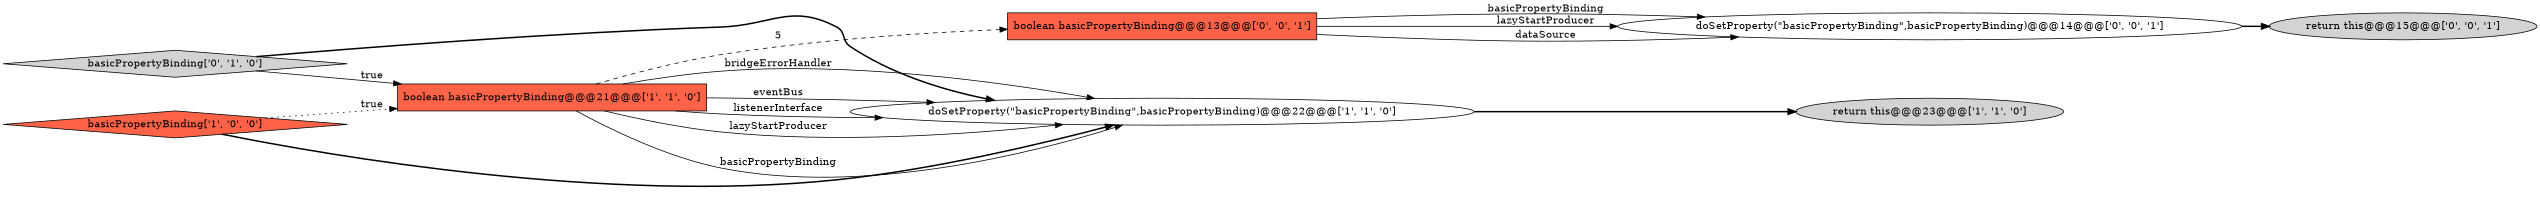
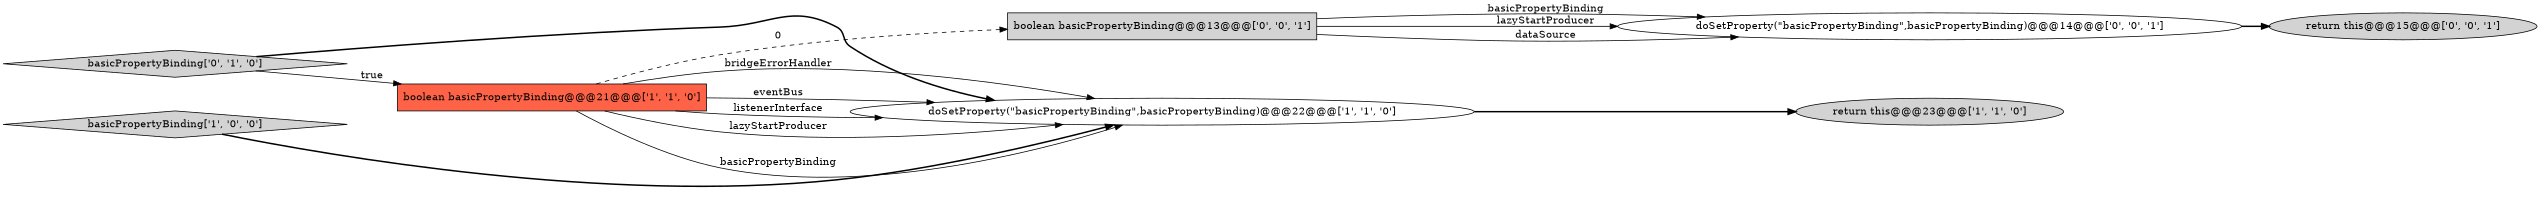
(1162, 26) -> (1162, 26)
(778, 36) -> (778, 36)
(327, 114) -> none
(175, 124) -> (175, 124)
